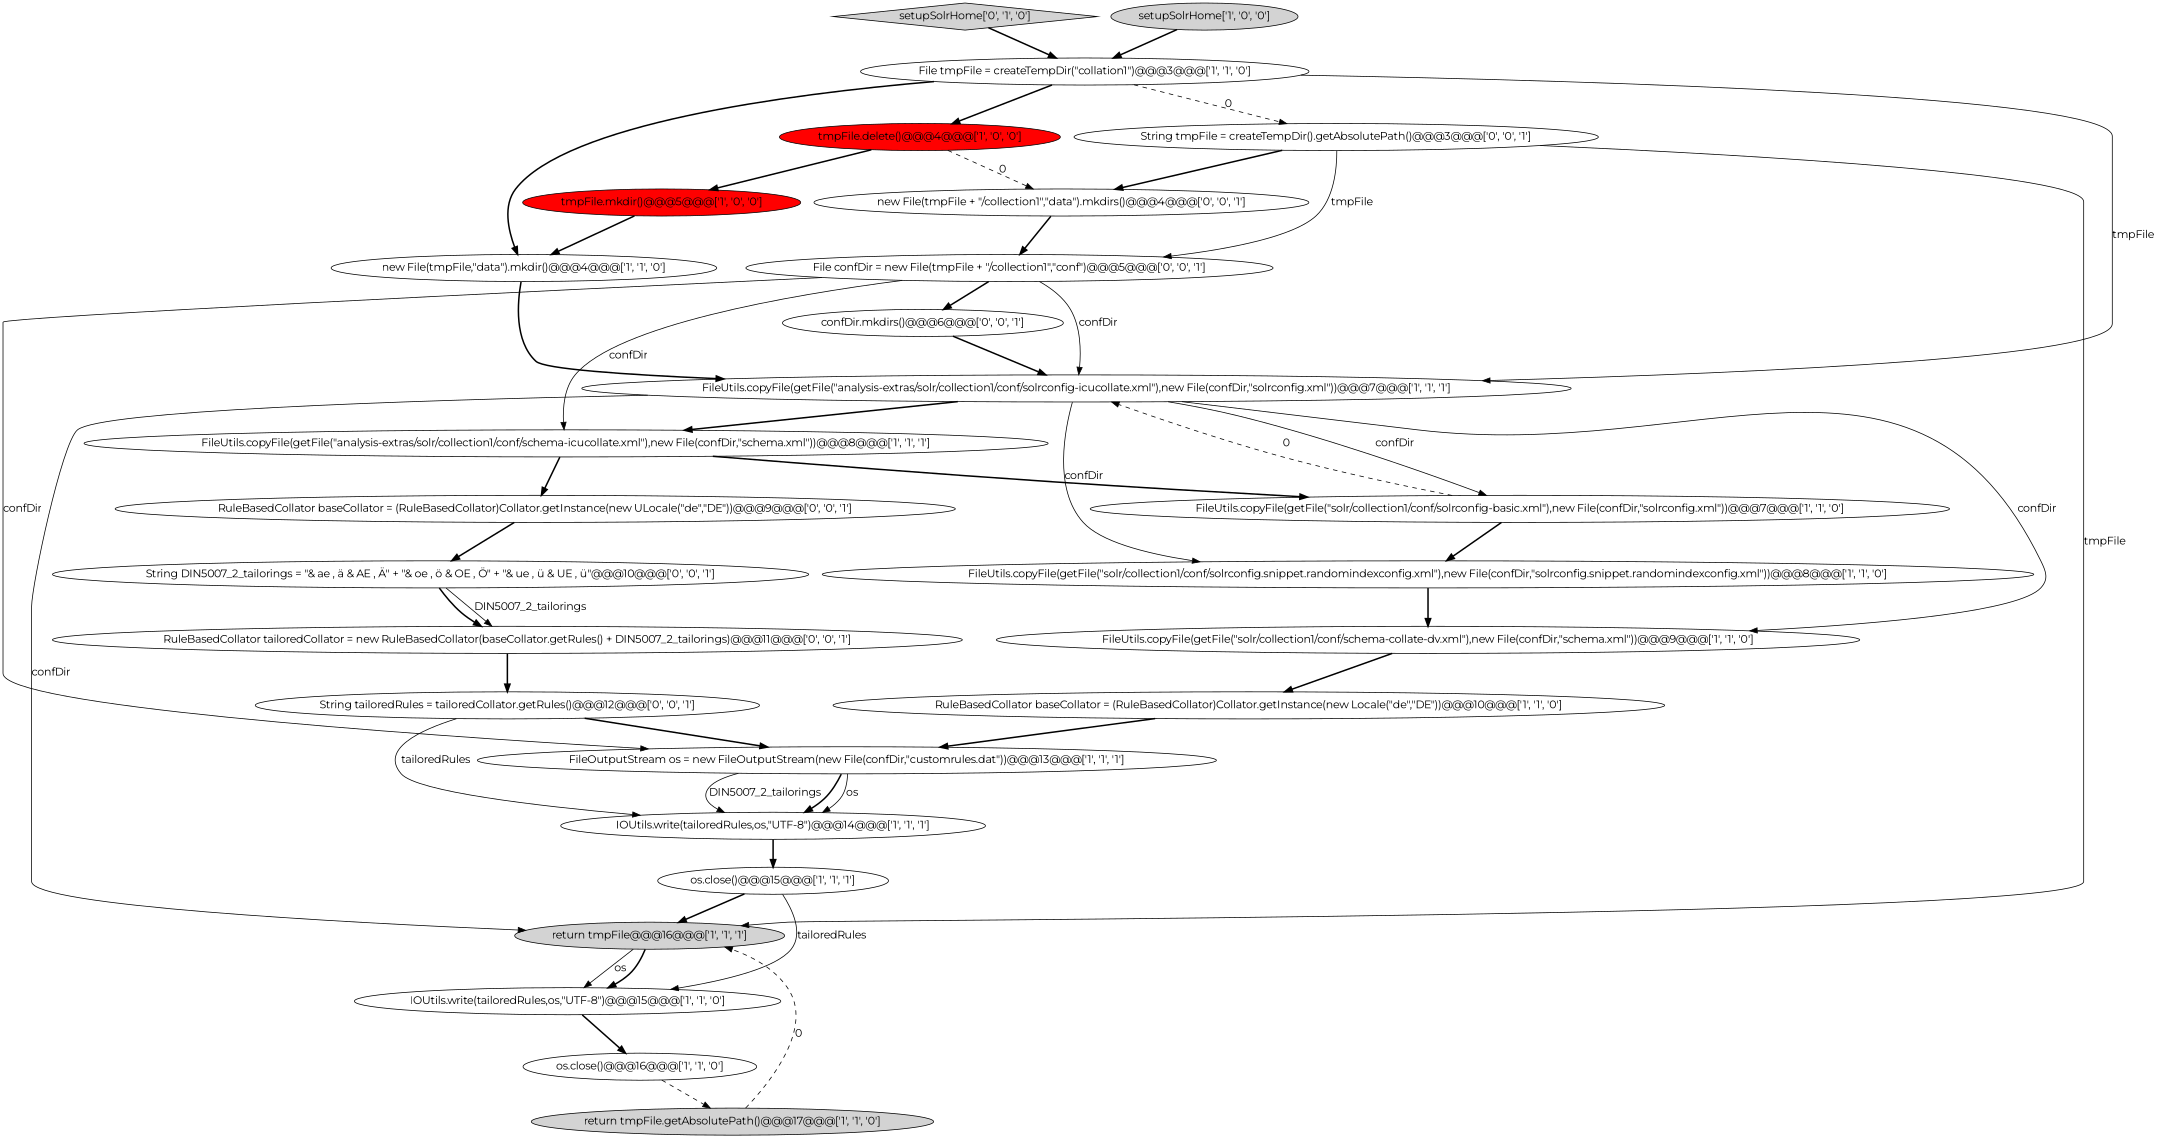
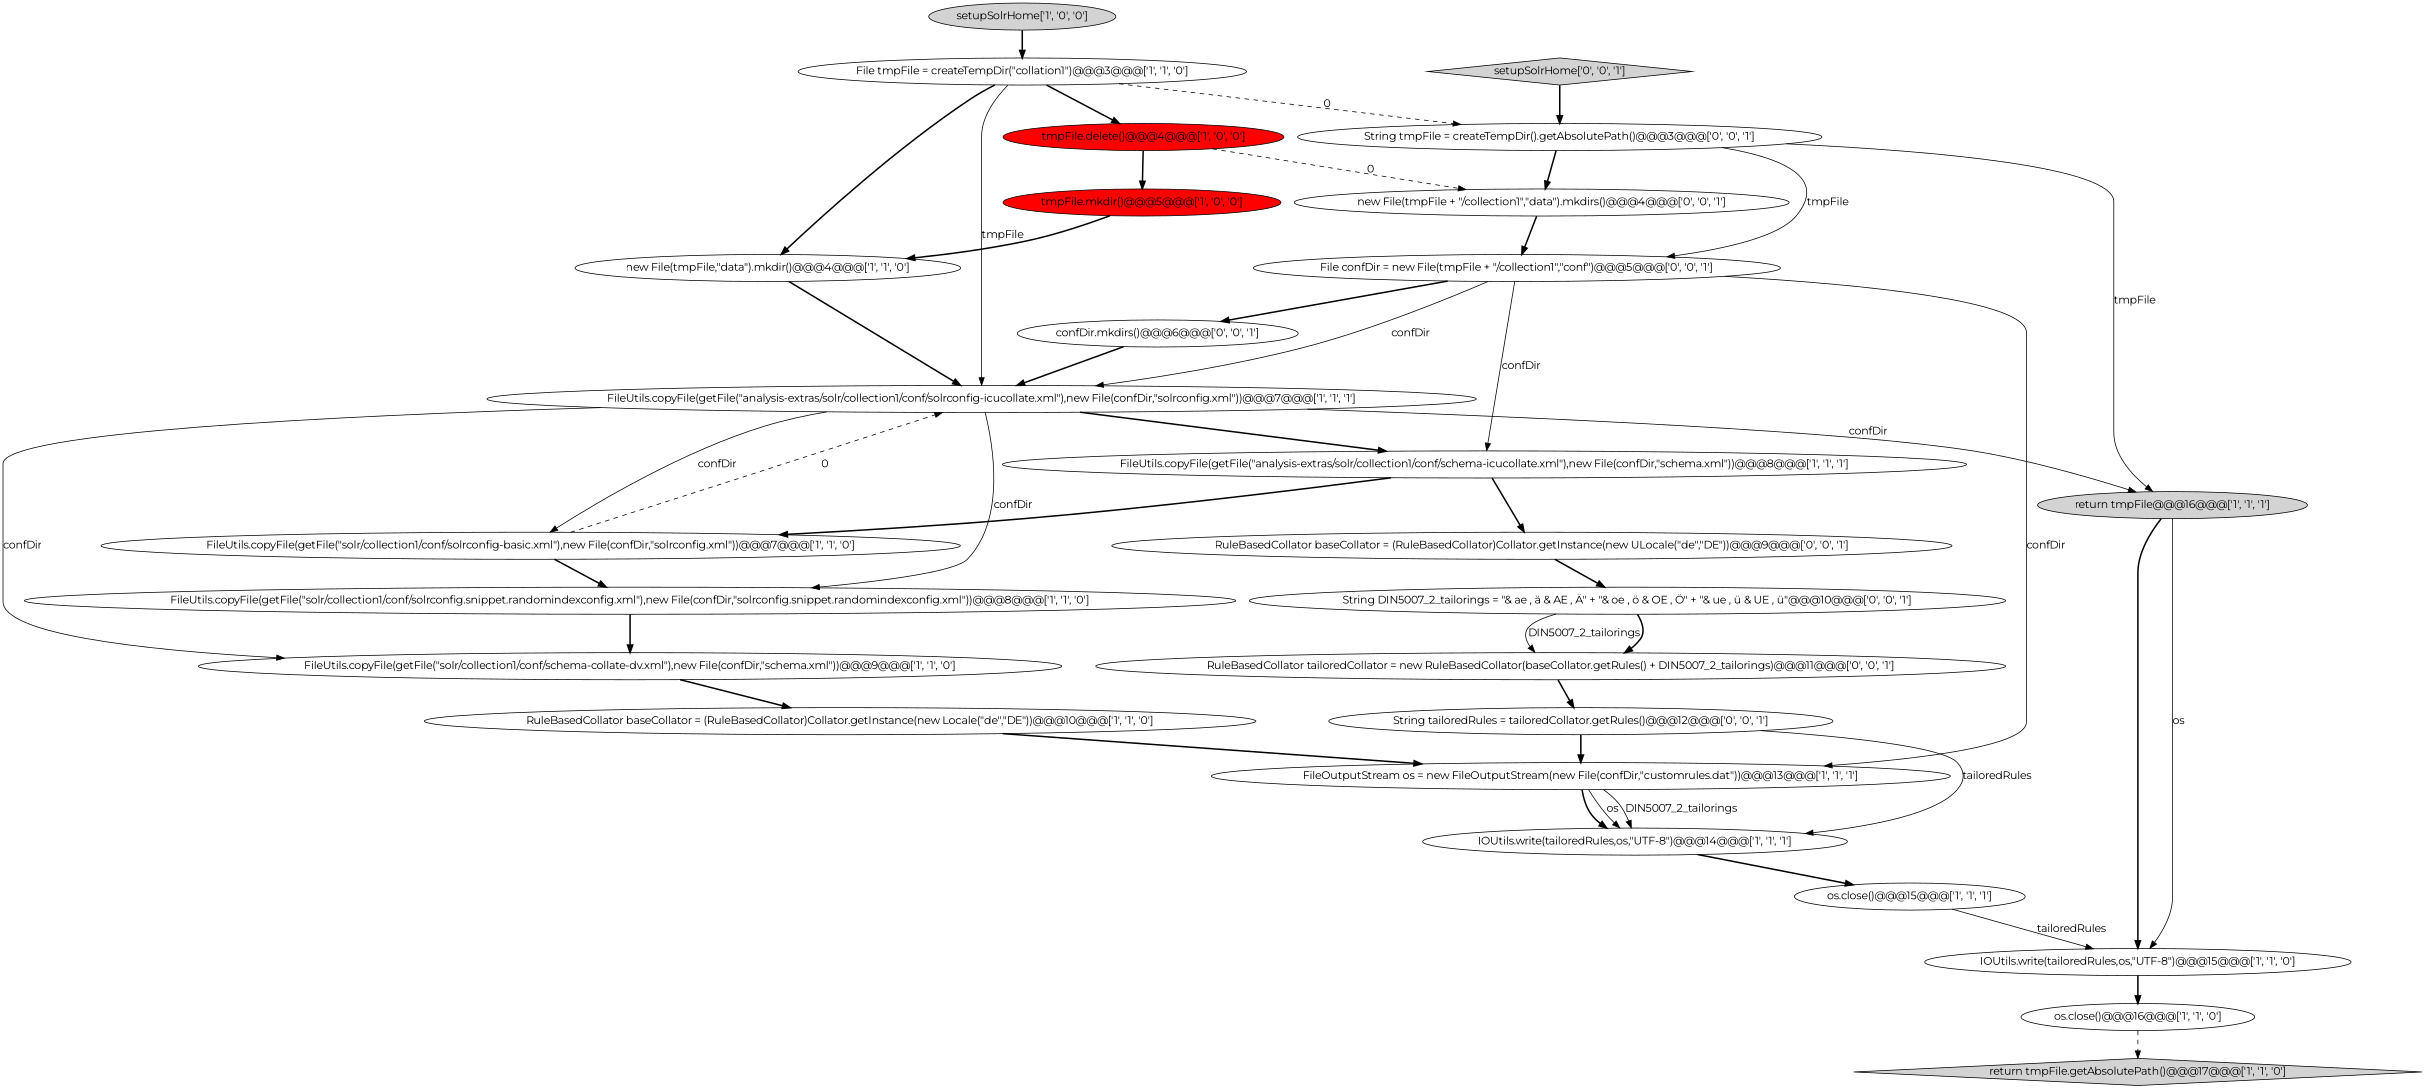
(965, 17) -> none
none -> (1560, 72)
(715, 907) -> none
(796, 1020) -> none
(732, 1122) -> (2138, 1072)
